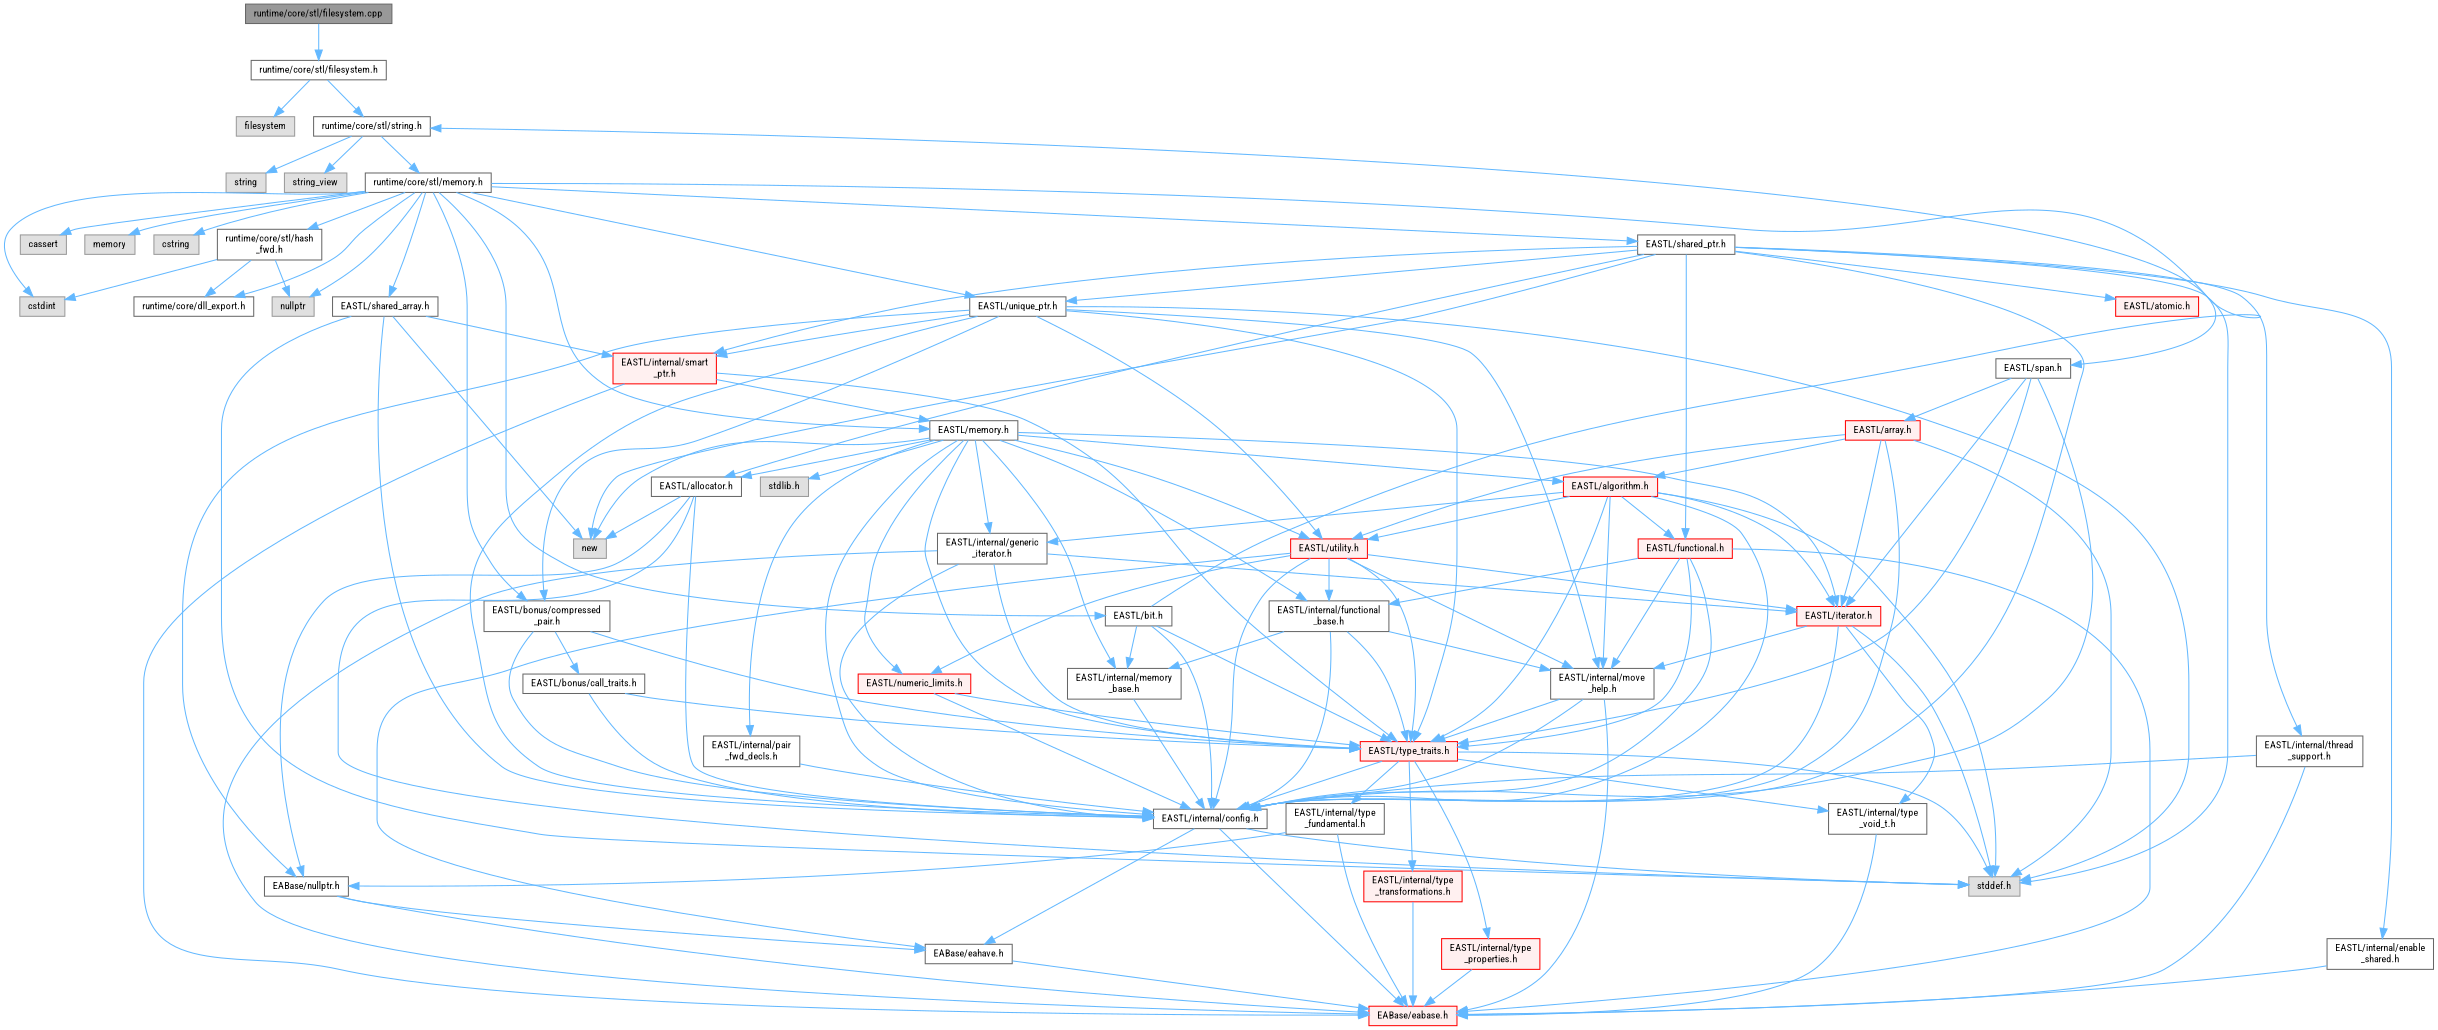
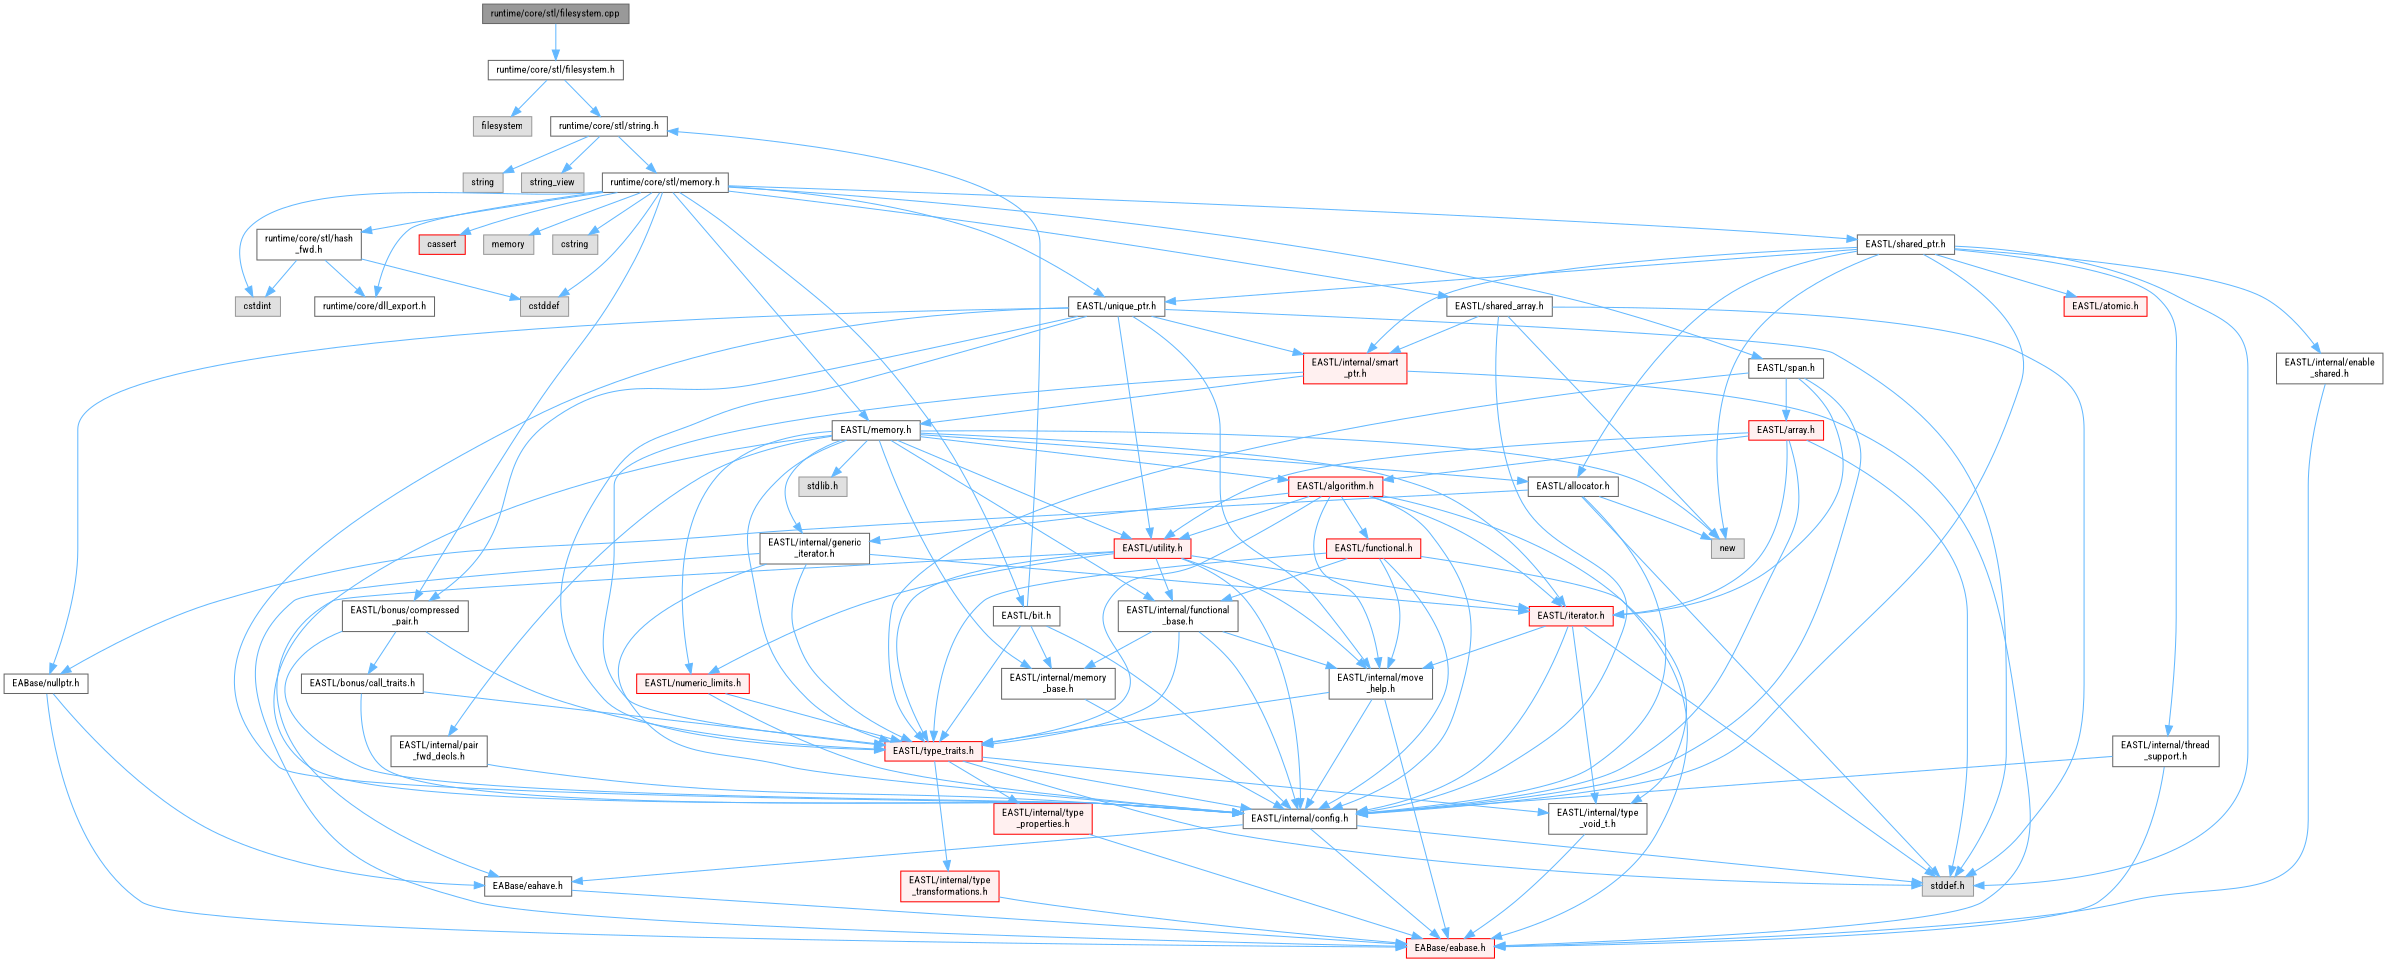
(43, 245) -> (442, 245)
(293, 307) -> (545, 307)
(1686, 392) -> none
(1909, 623) -> (1601, 584)
(1335, 819) -> none
